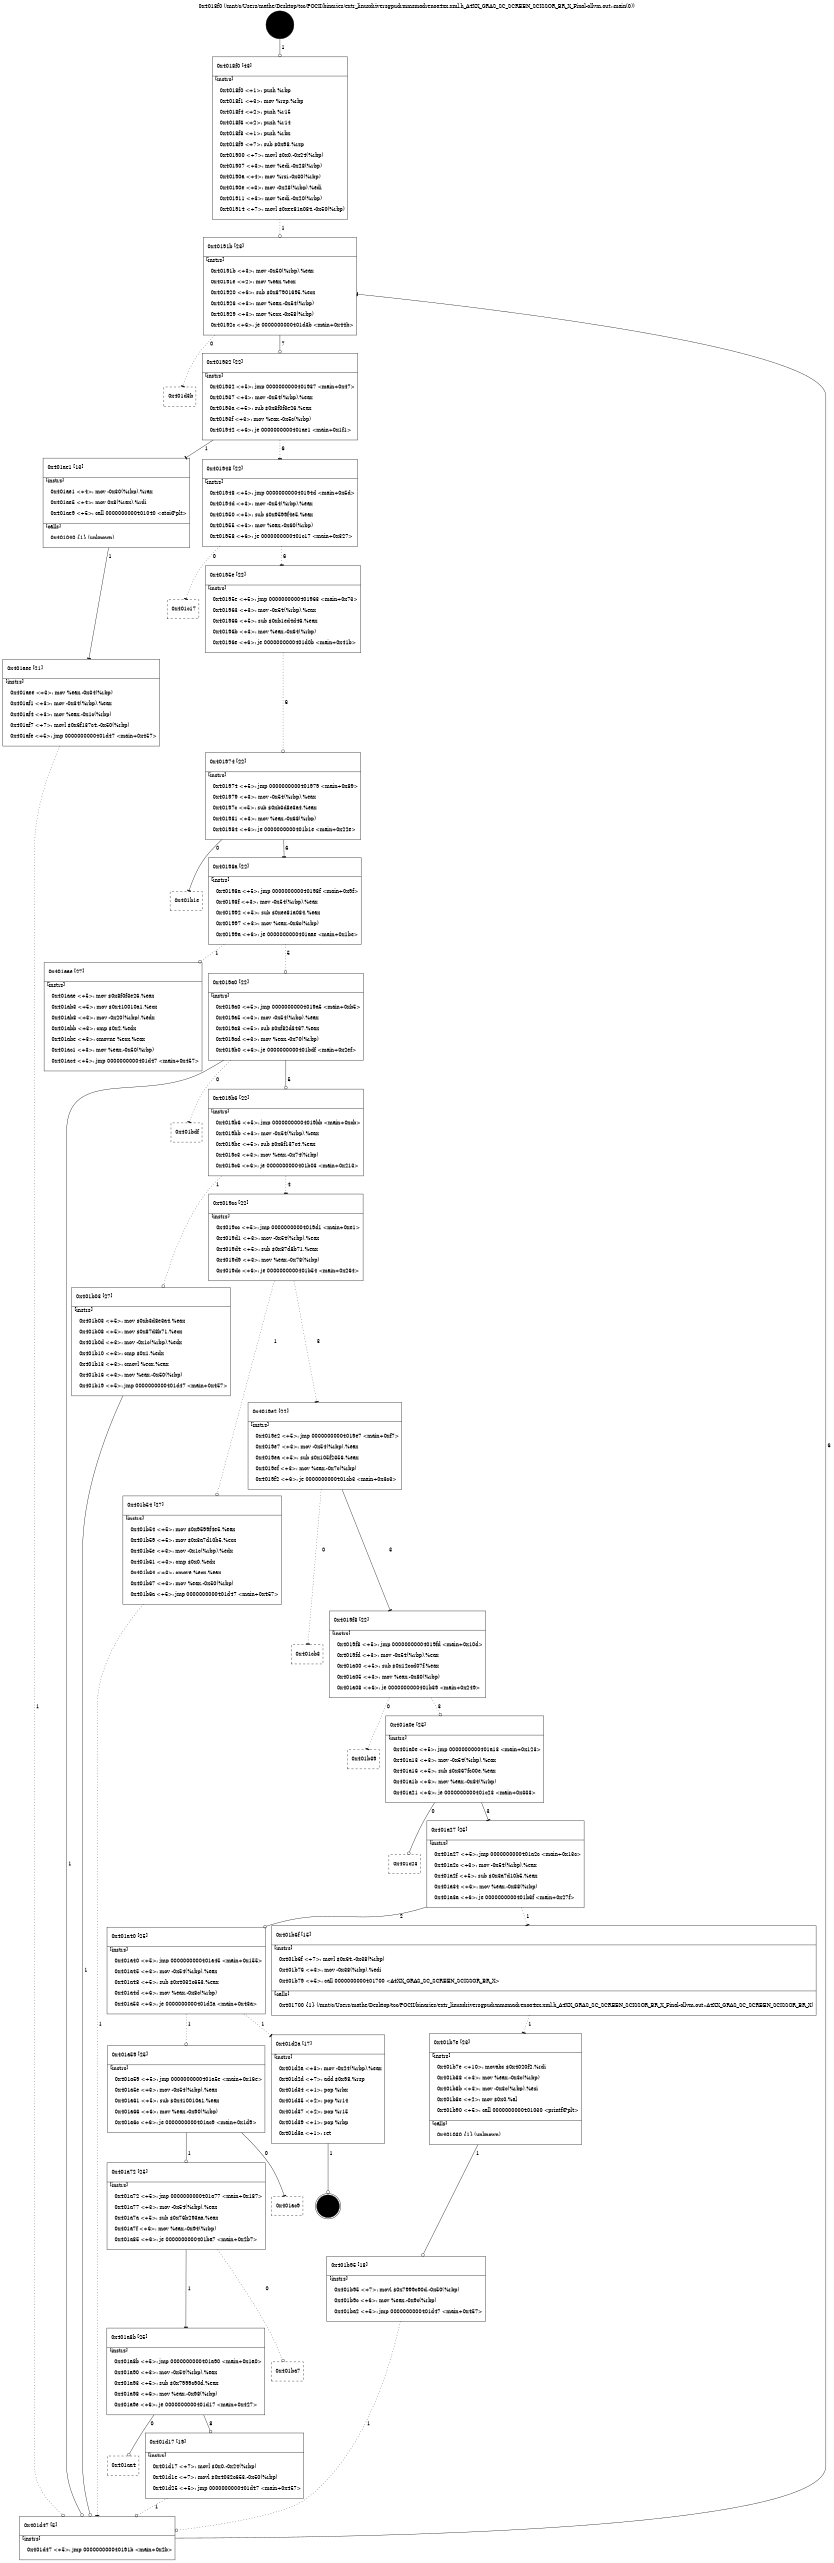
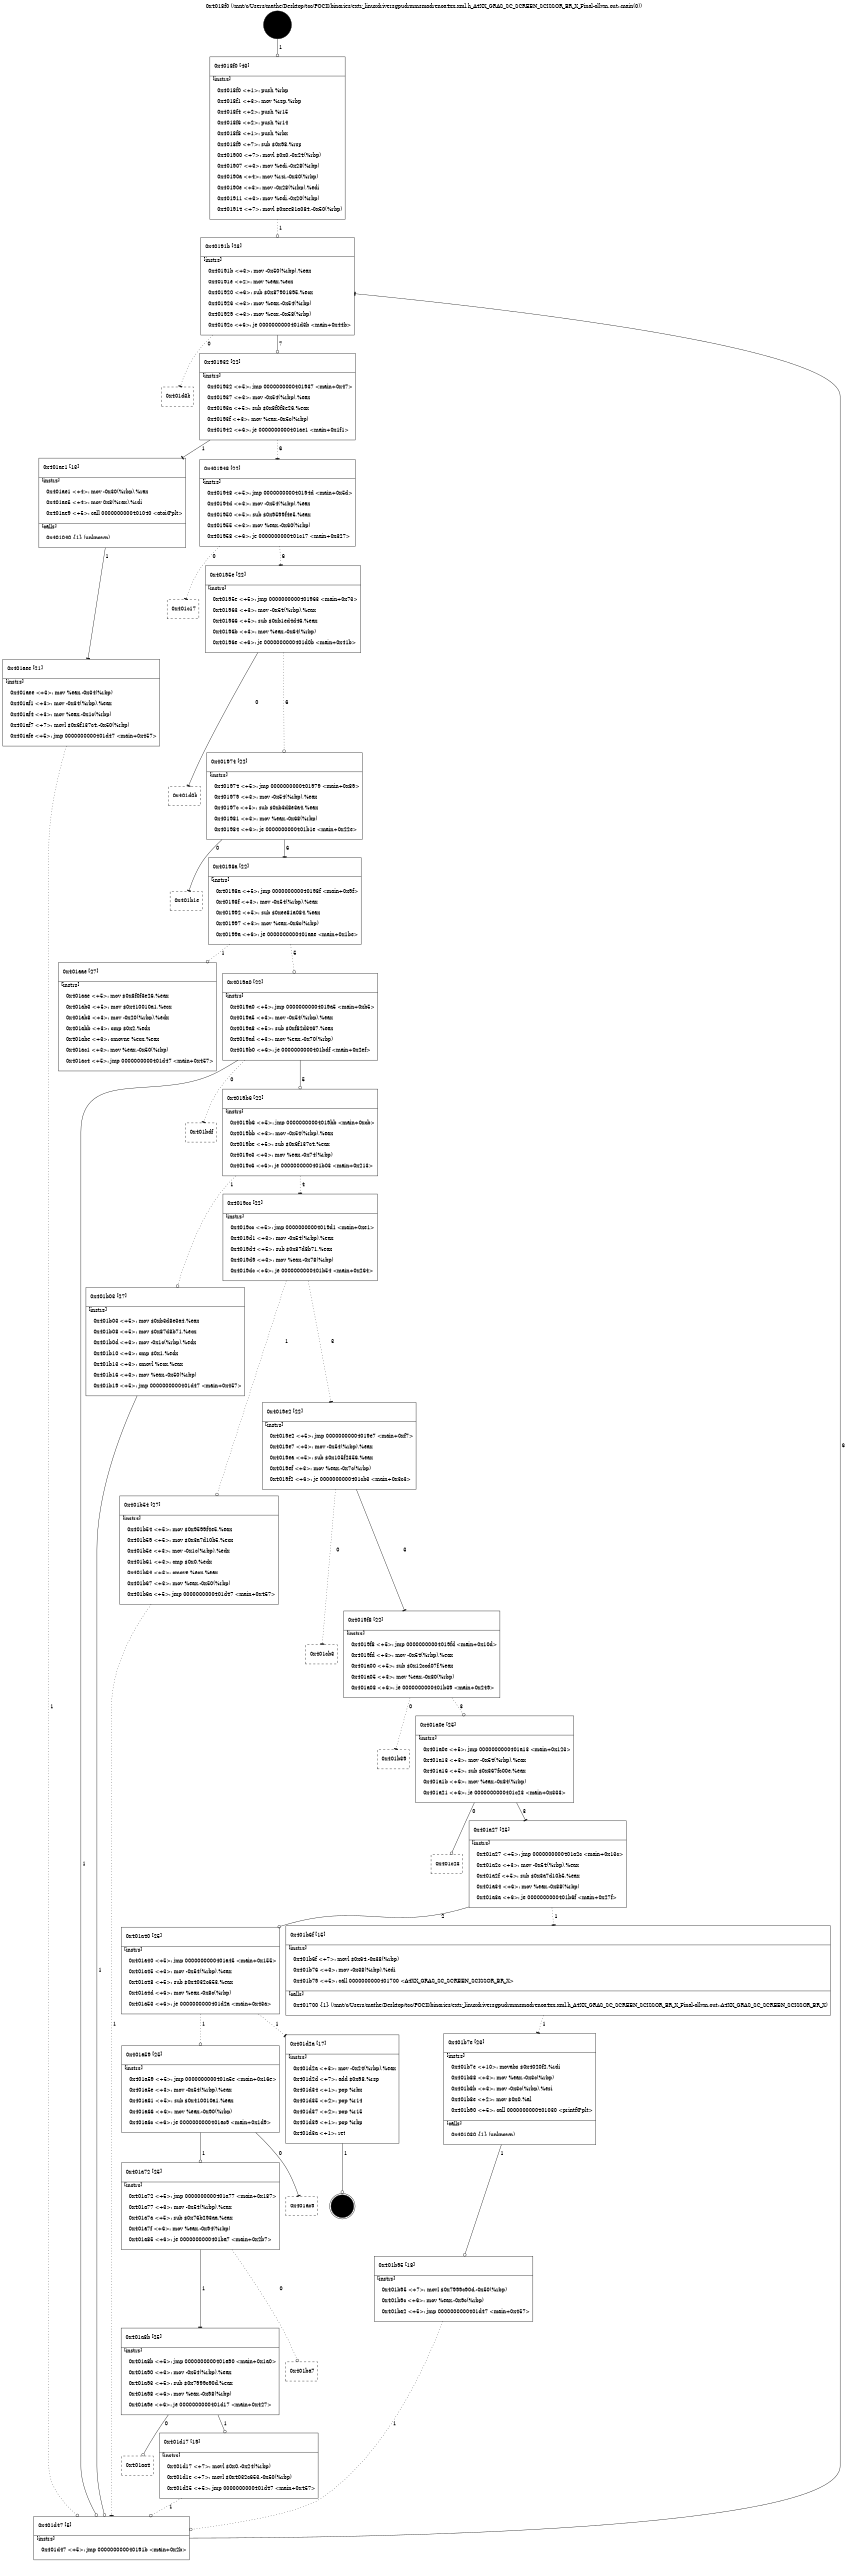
none -> (184, 796)
(210, 2424) -> (225, 2424)
